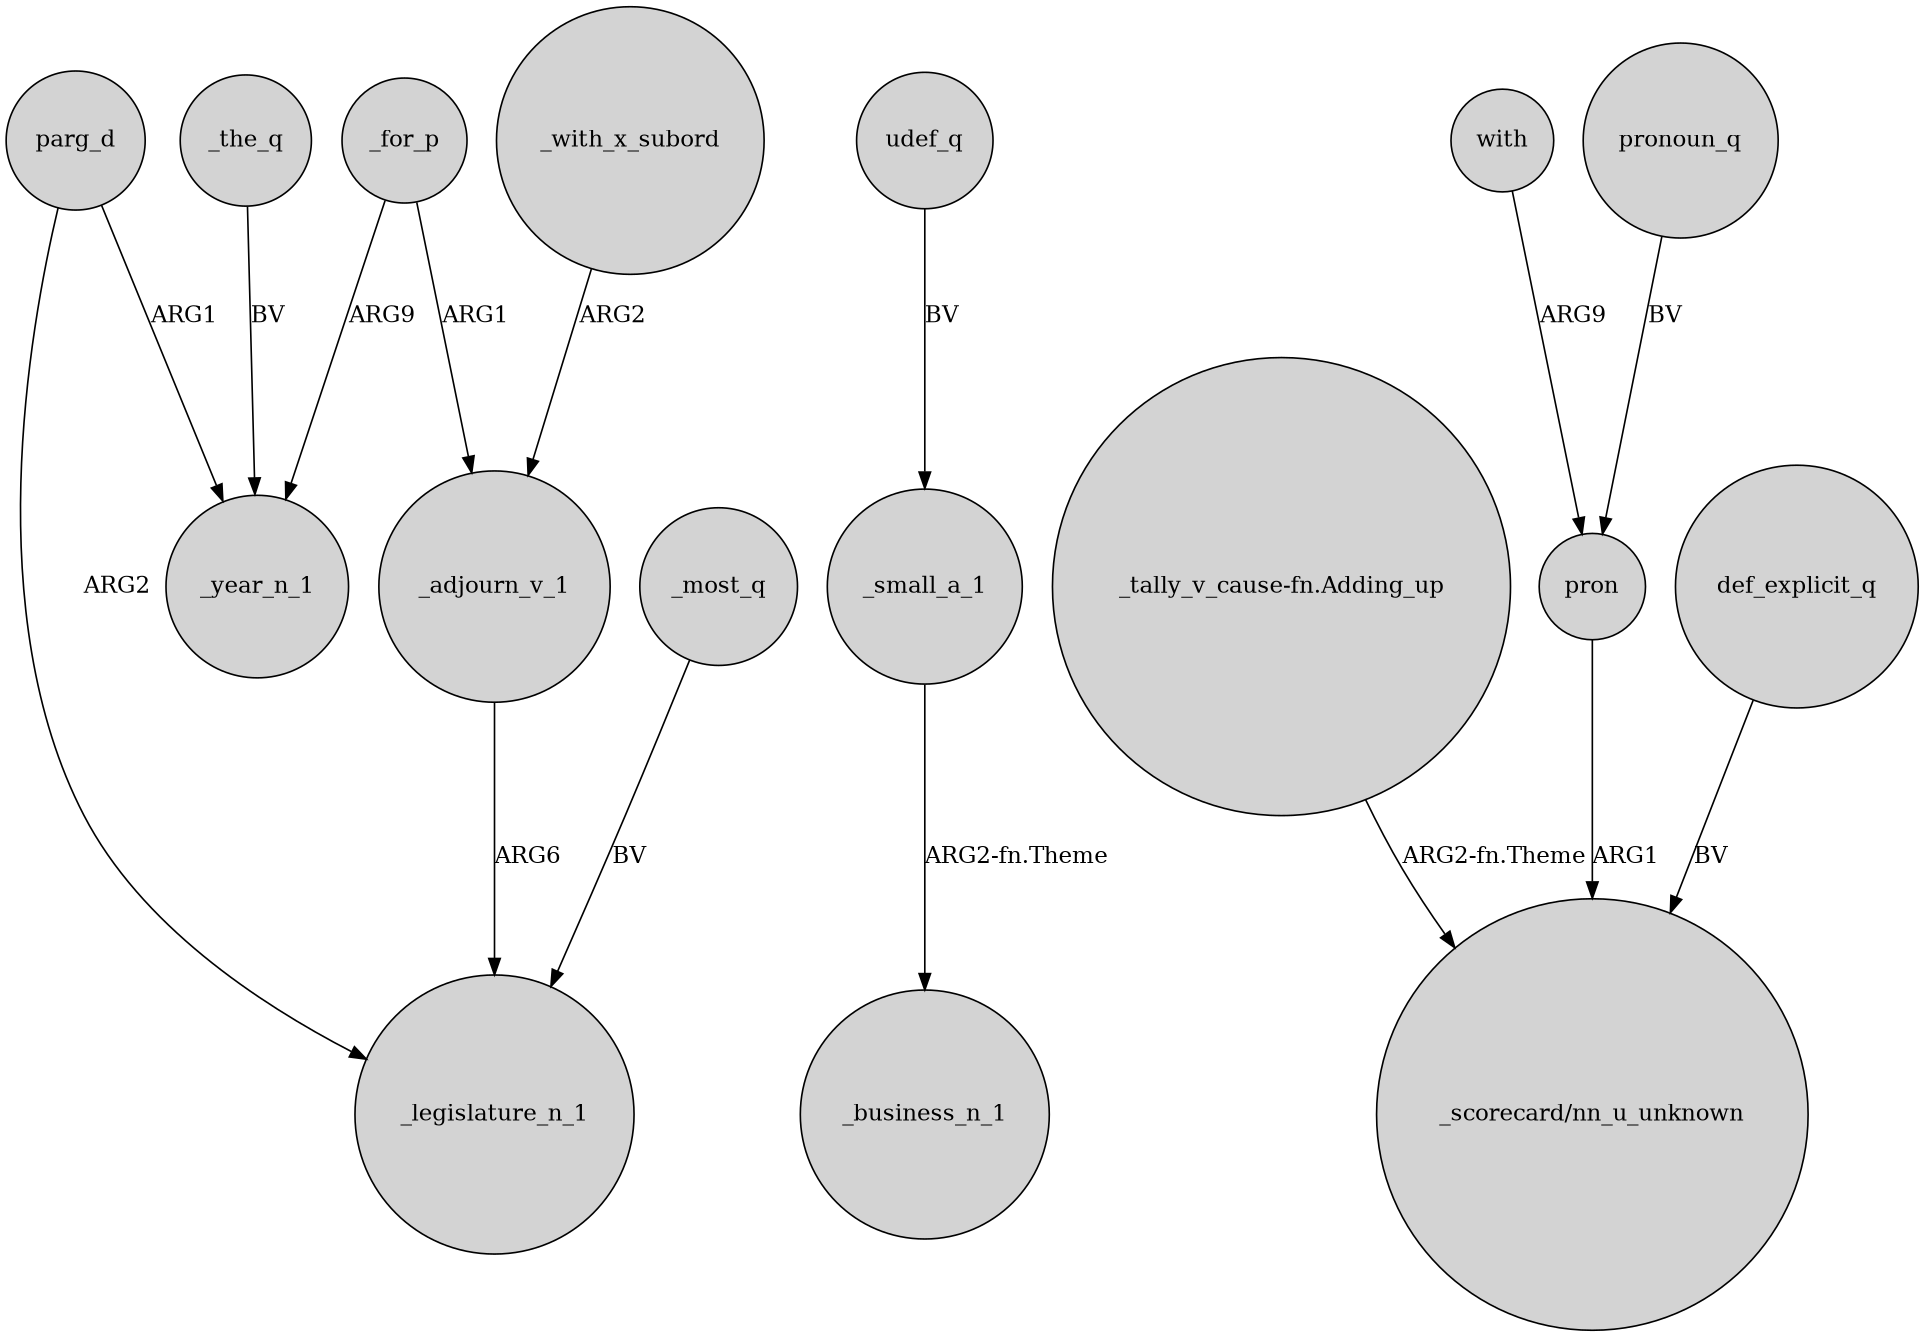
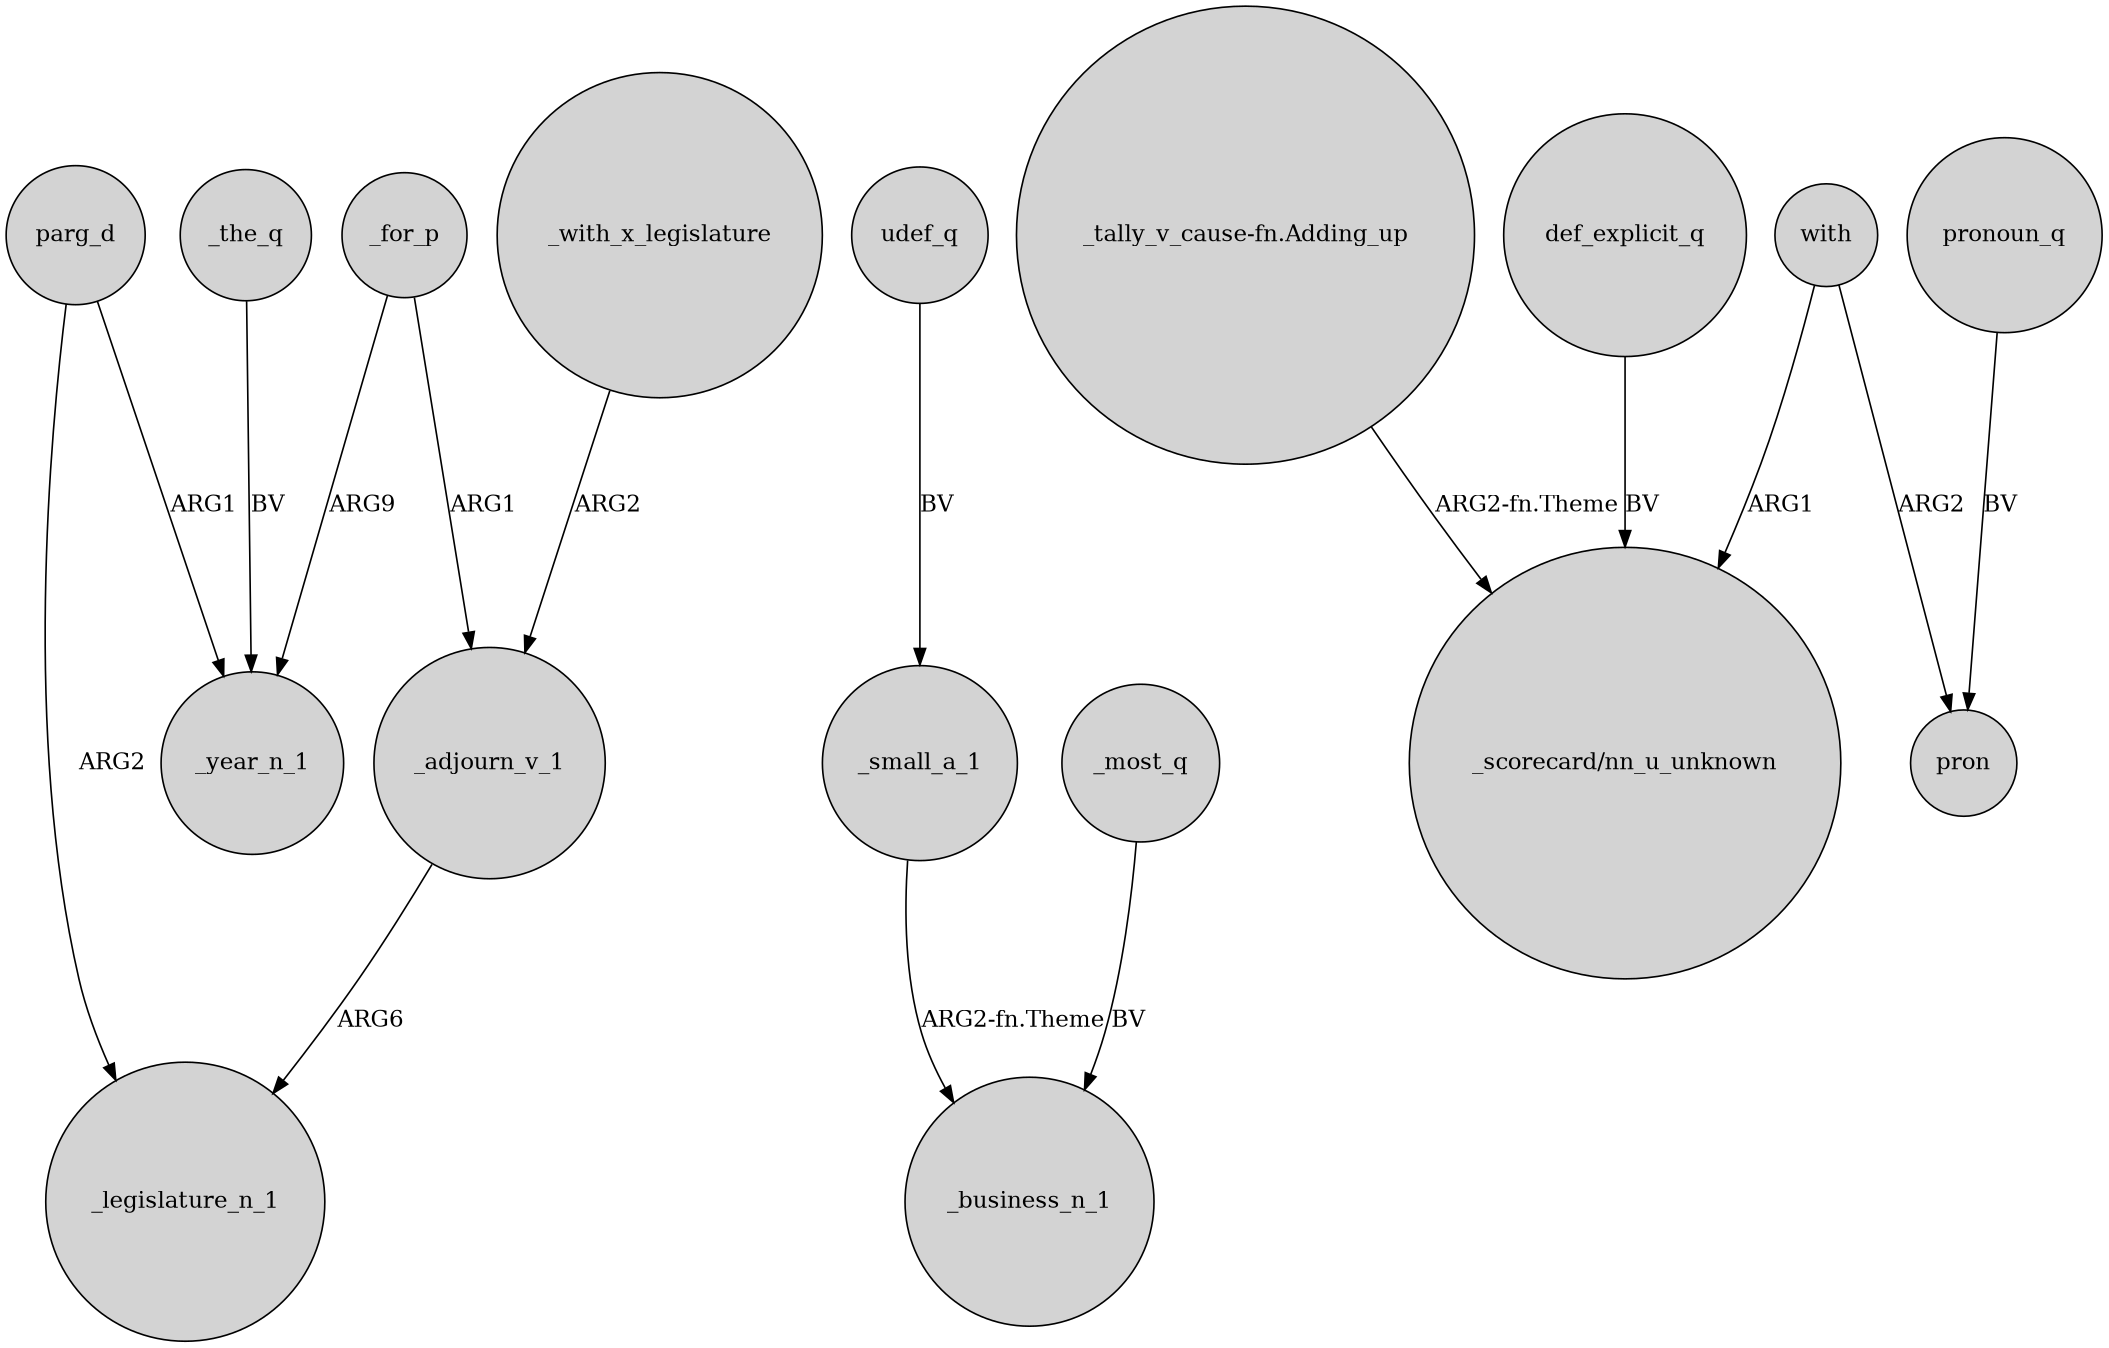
(630, 141) -> (660, 235)
(1574, 316) -> (1932, 506)
(1592, 761) -> (1776, 421)
(625, 816) -> (1121, 960)
